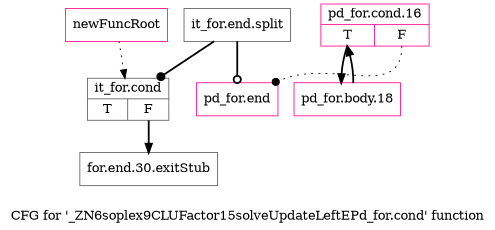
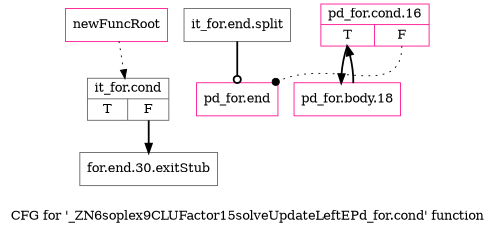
(189, 58) -> none
